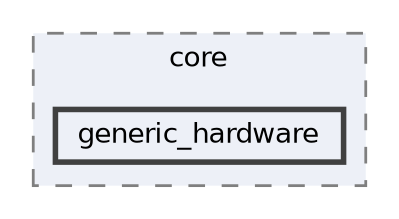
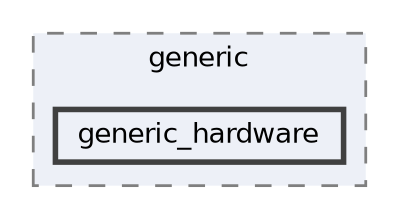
(200, 60) -> (200, 60)
